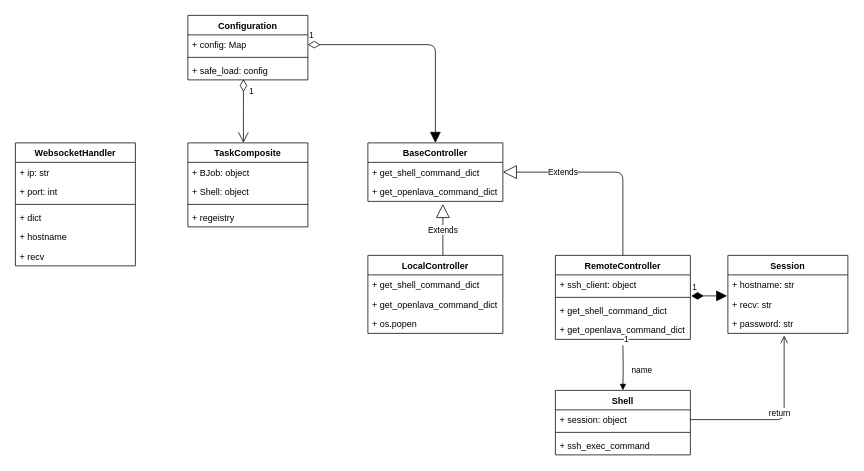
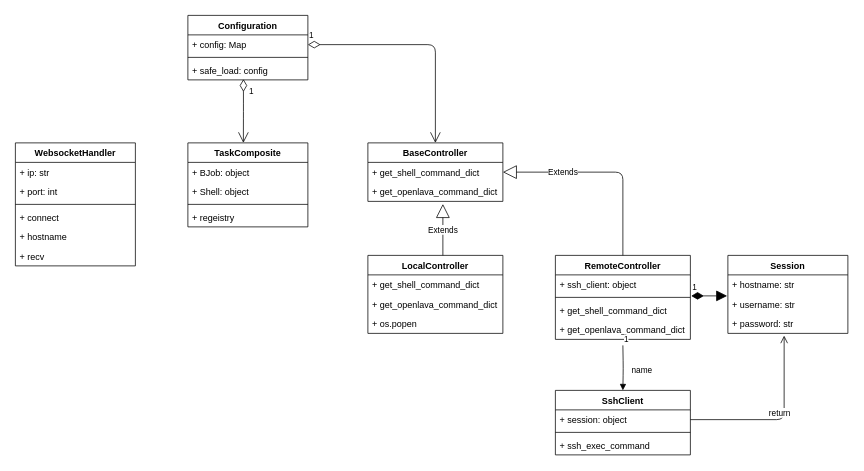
(435, 131) -> (435, 135)
(32, 218) -> (41, 218)
(756, 305) -> (766, 305)
(623, 401) -> (623, 401)
